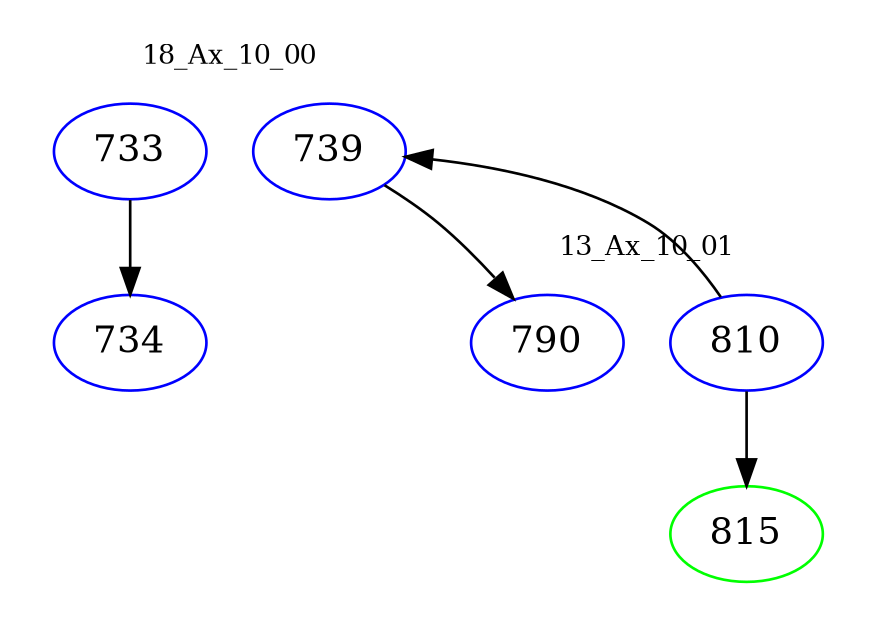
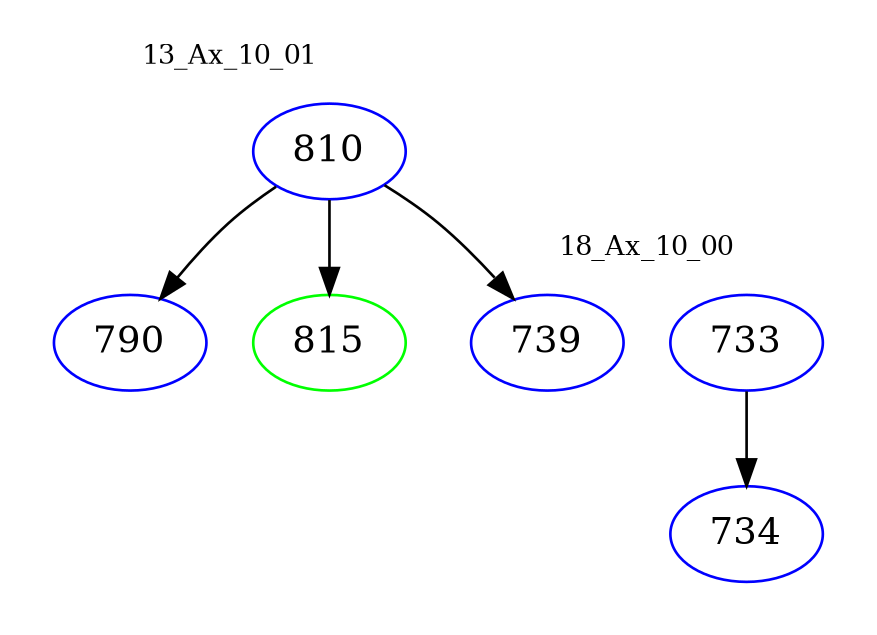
(467, 249) -> (223, 228)
